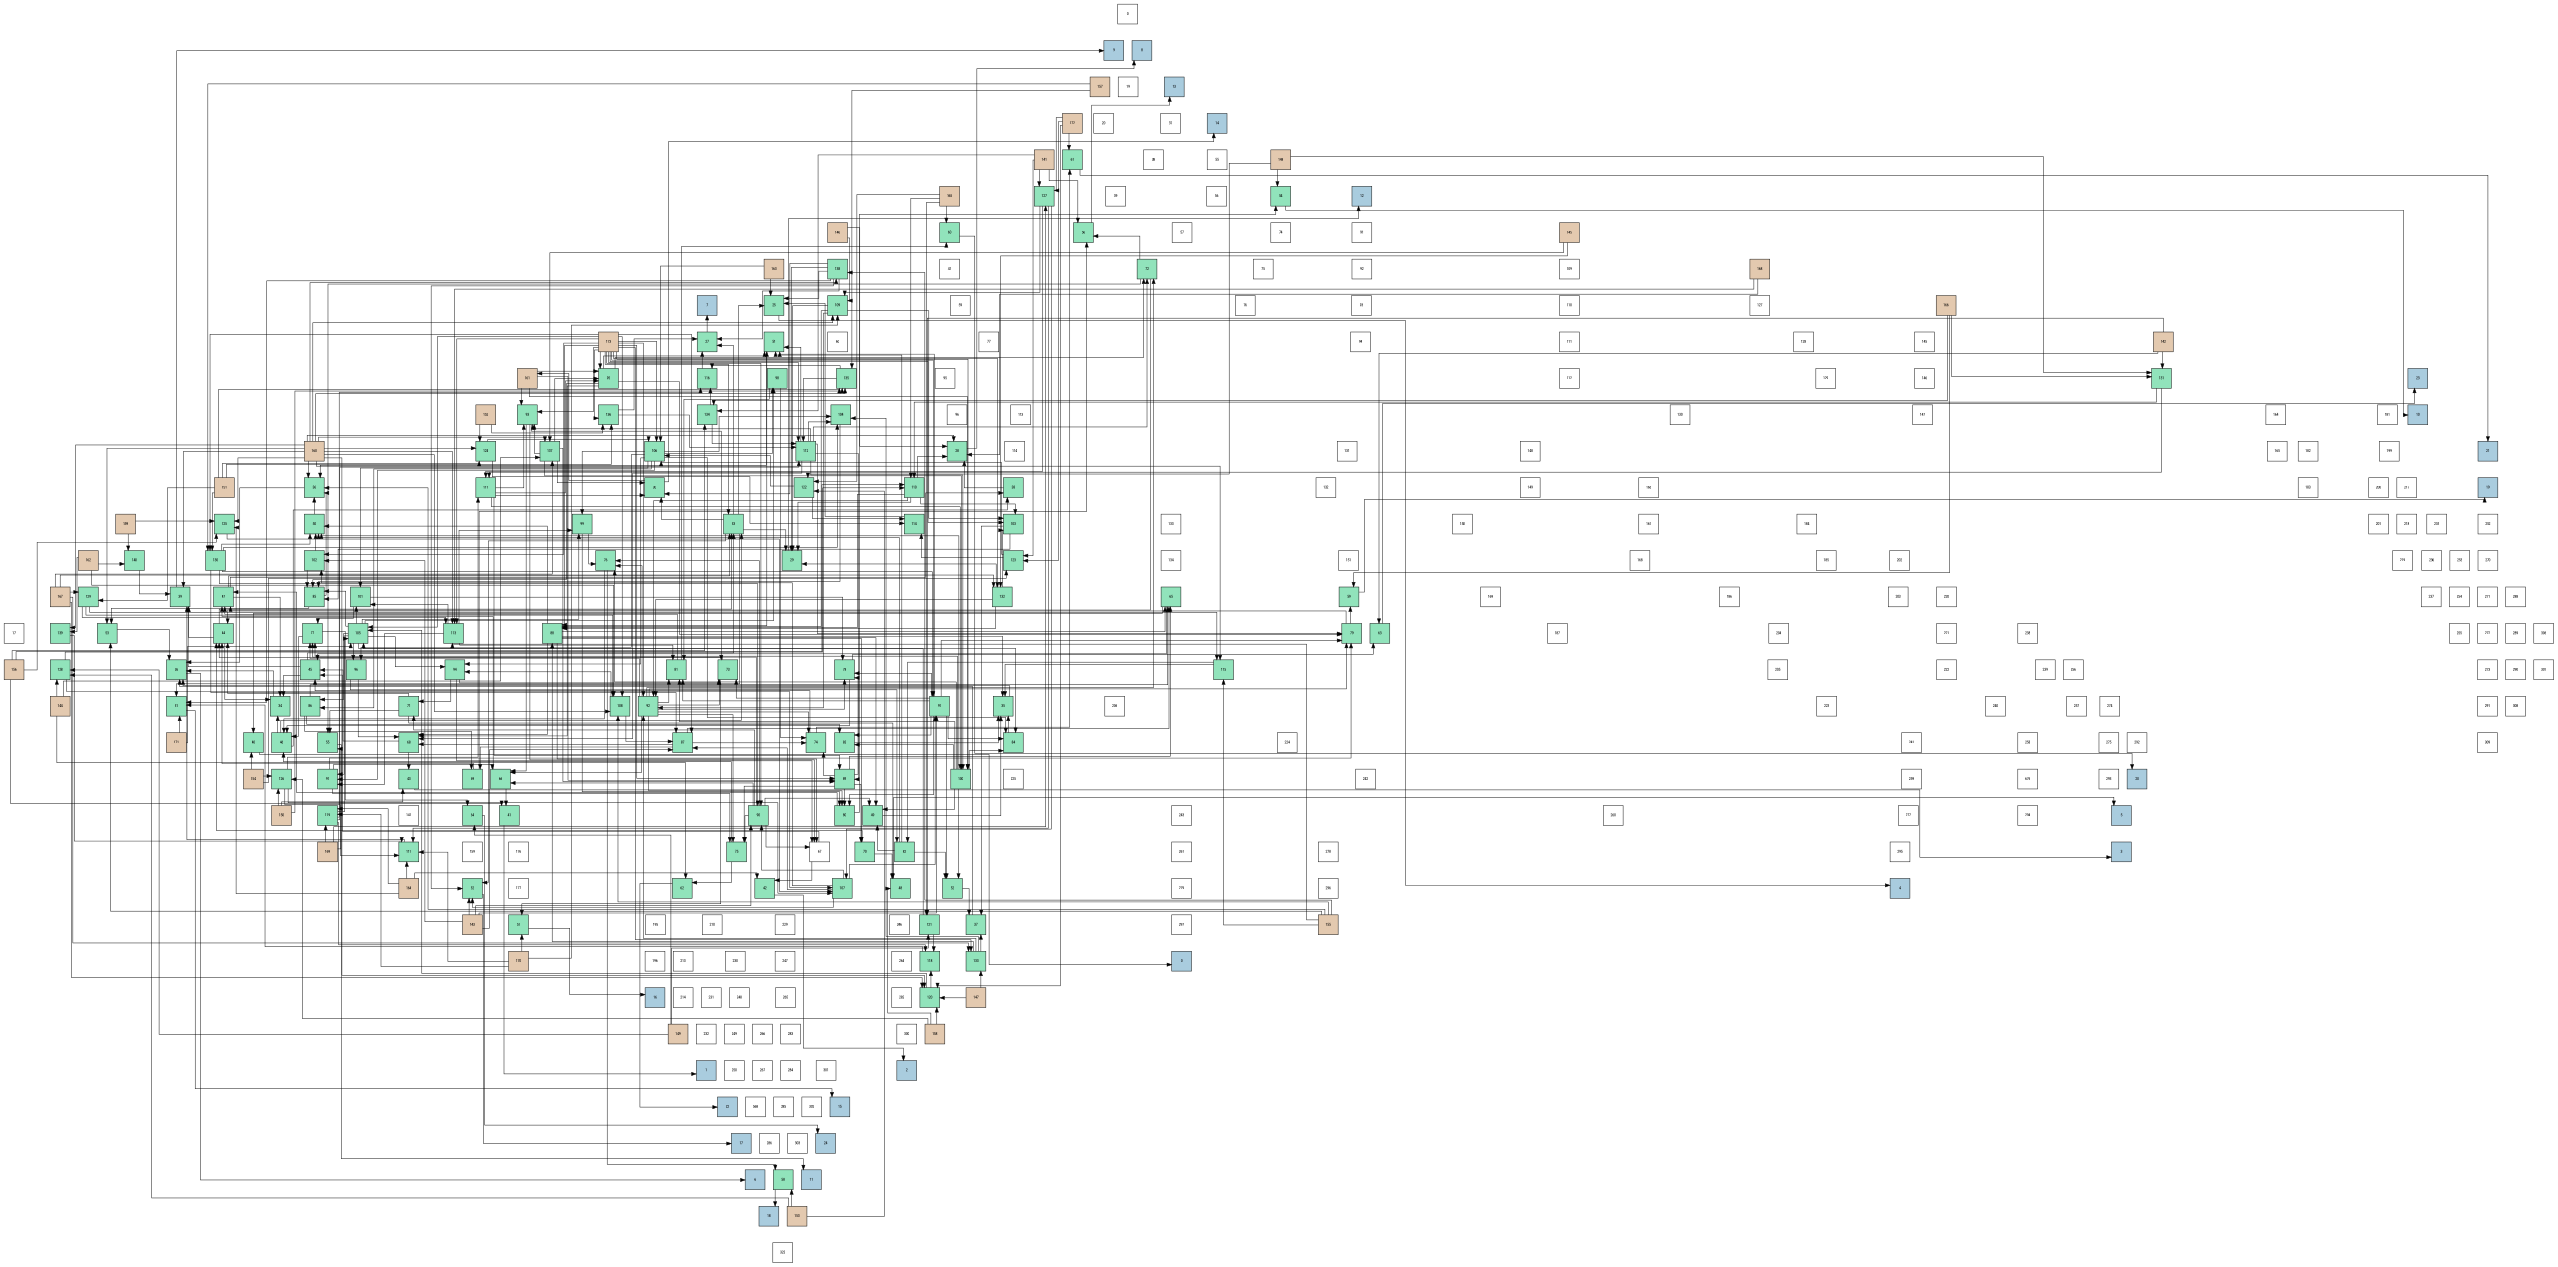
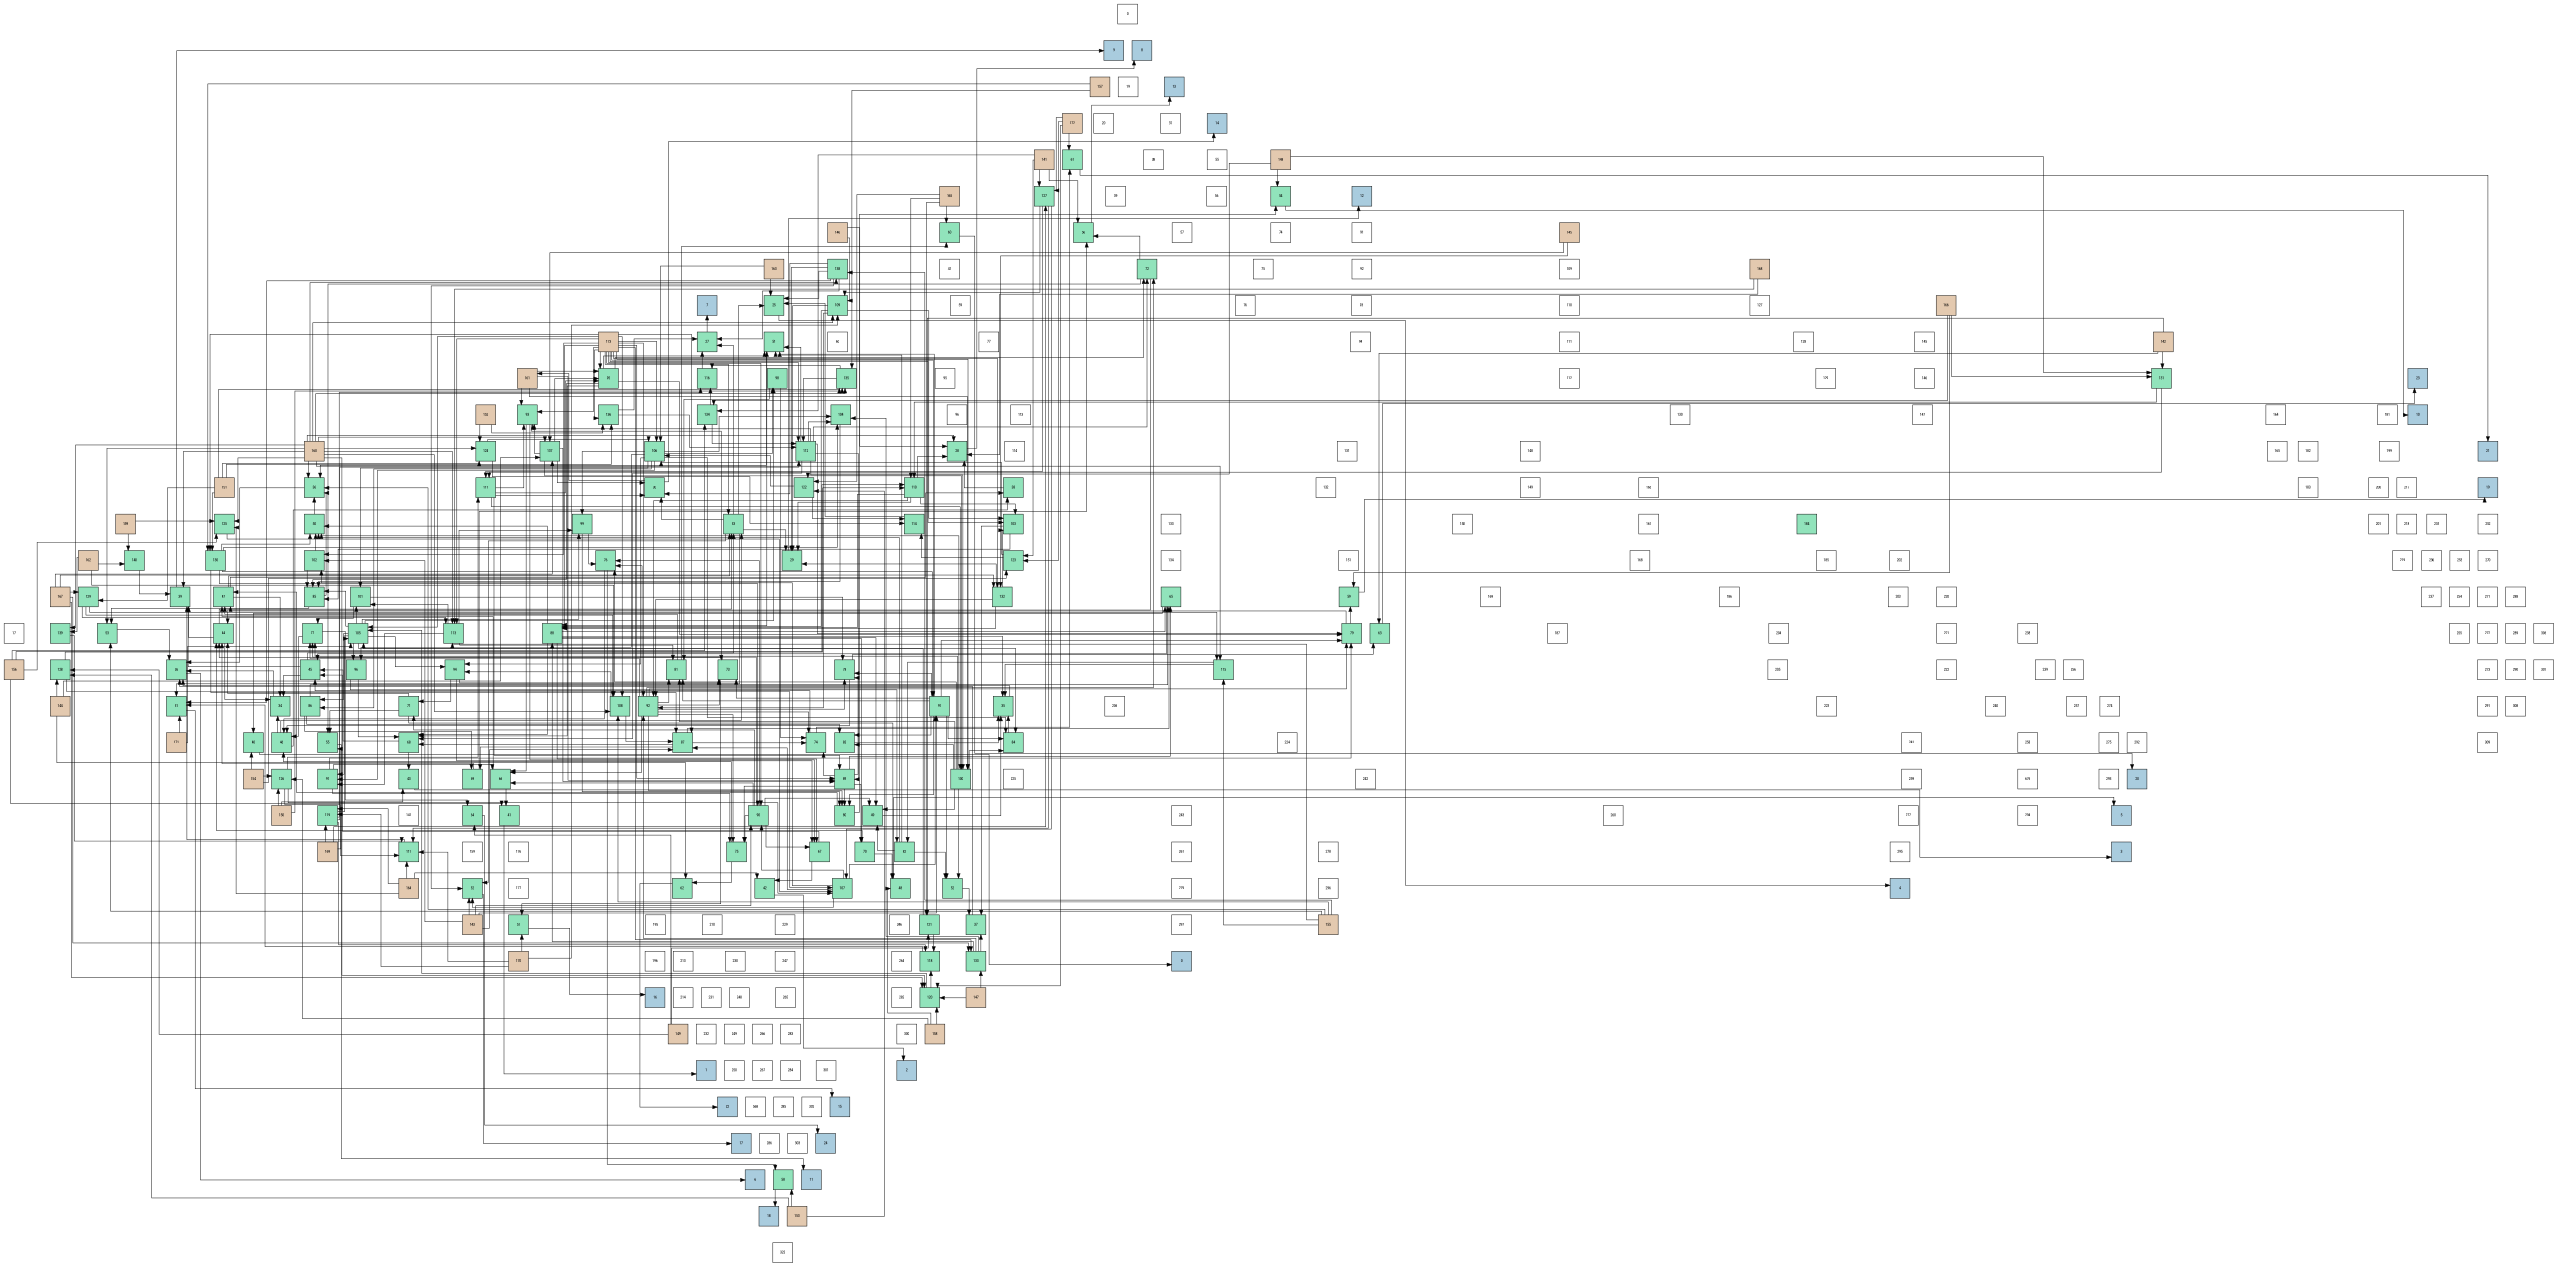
(1807, 524) -> (1807, 524)
(820, 852) -> (820, 852)
